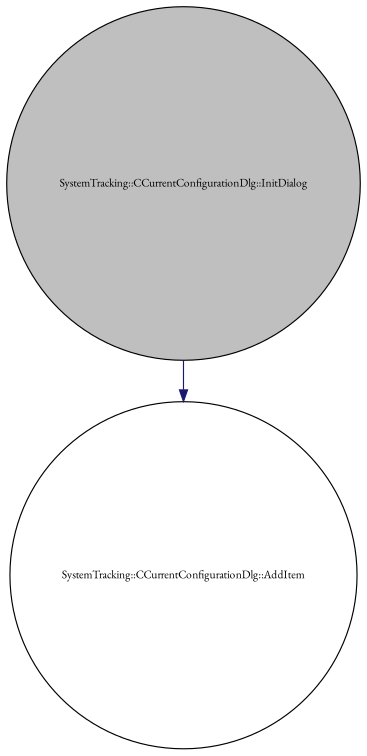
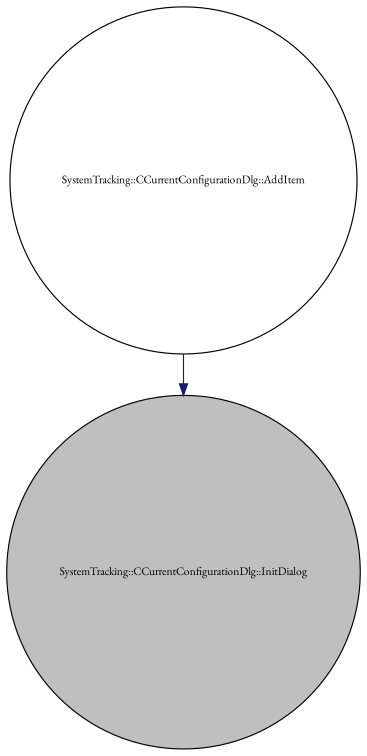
(183, 375) -> (183, 369)
